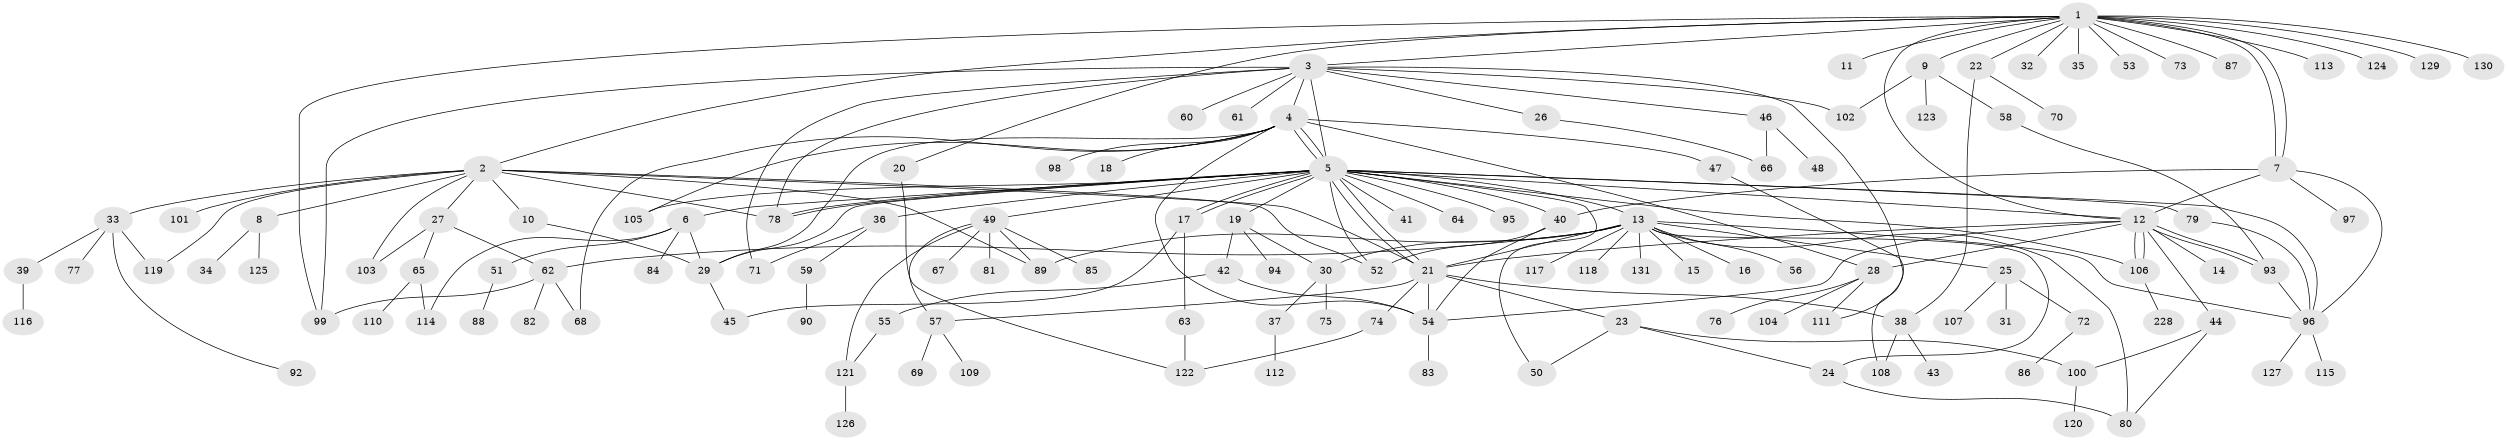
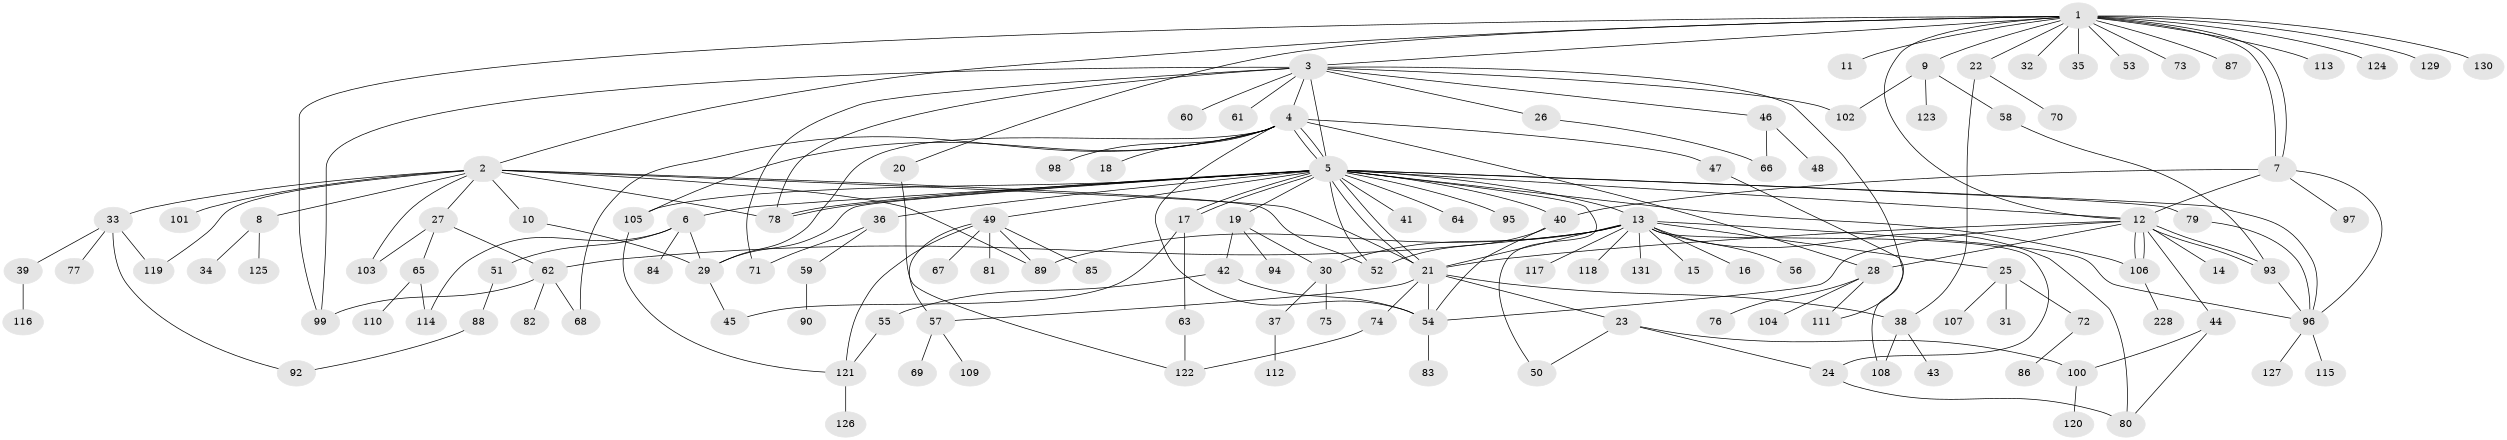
none -> (691, 341)
none -> (390, 353)
